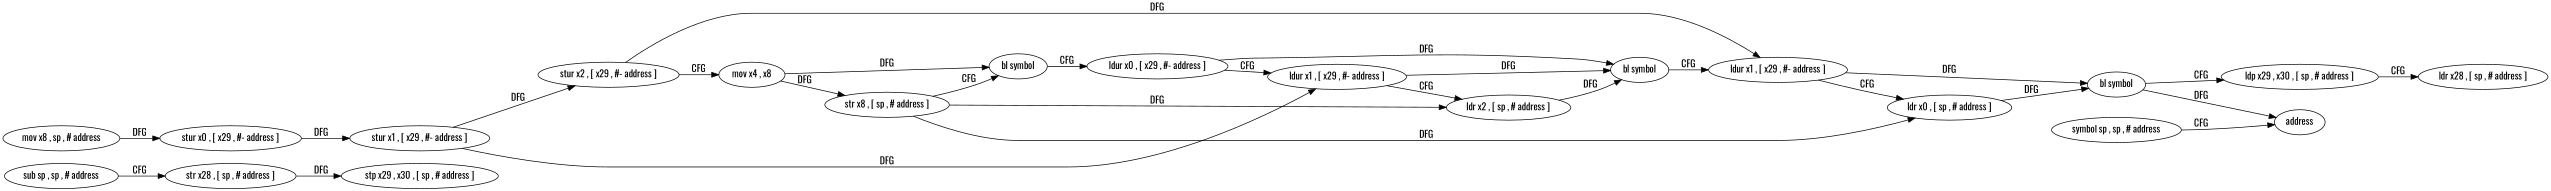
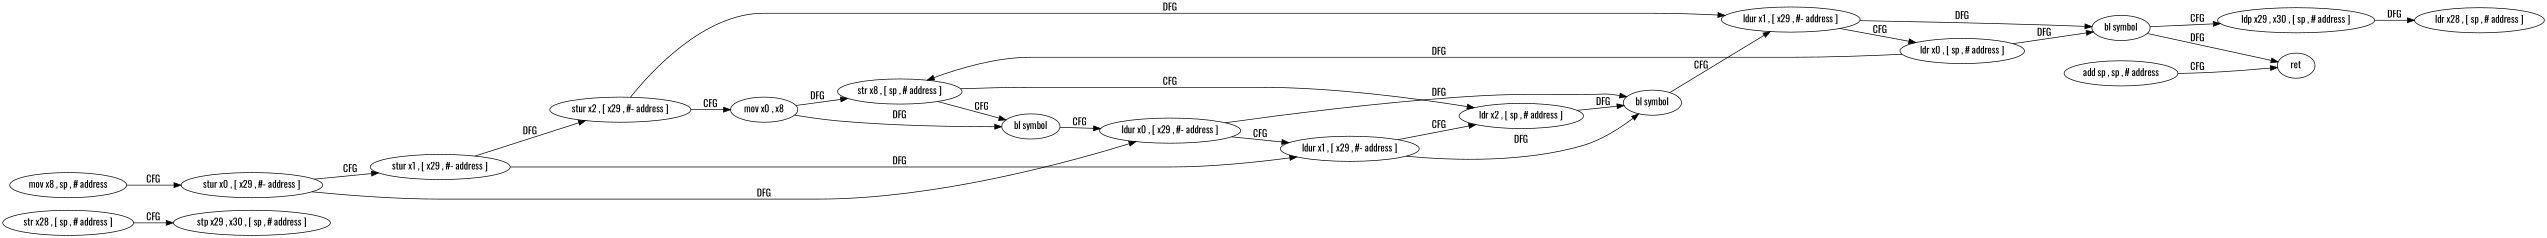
(2398, 72) -> (2395, 15)
(752, 75) -> (764, 110)
(1157, 101) -> (1170, 82)
(2300, 122) -> (2296, 66)
(2116, 130) -> (2121, 73)
(140, 133) -> (153, 180)
(321, 133) -> (350, 169)
(1410, 140) -> (1417, 57)
(321, 171) -> (153, 218)
(61, 176) -> none
none -> (723, 199)
